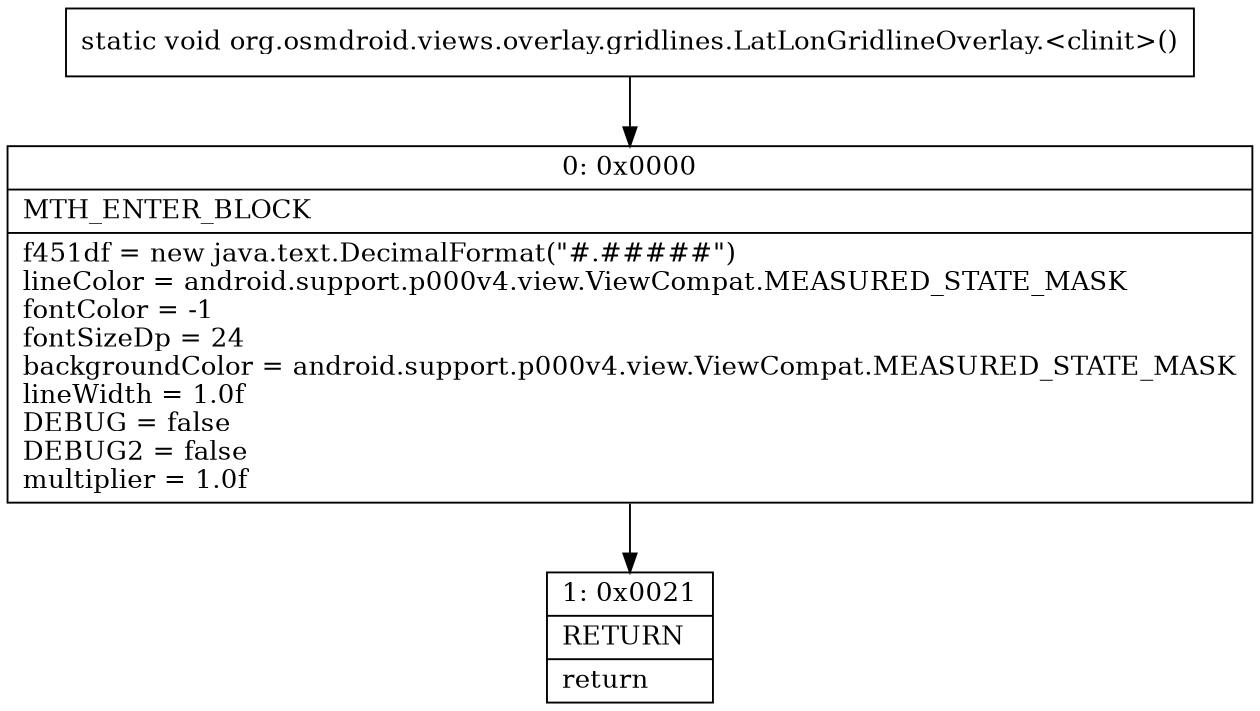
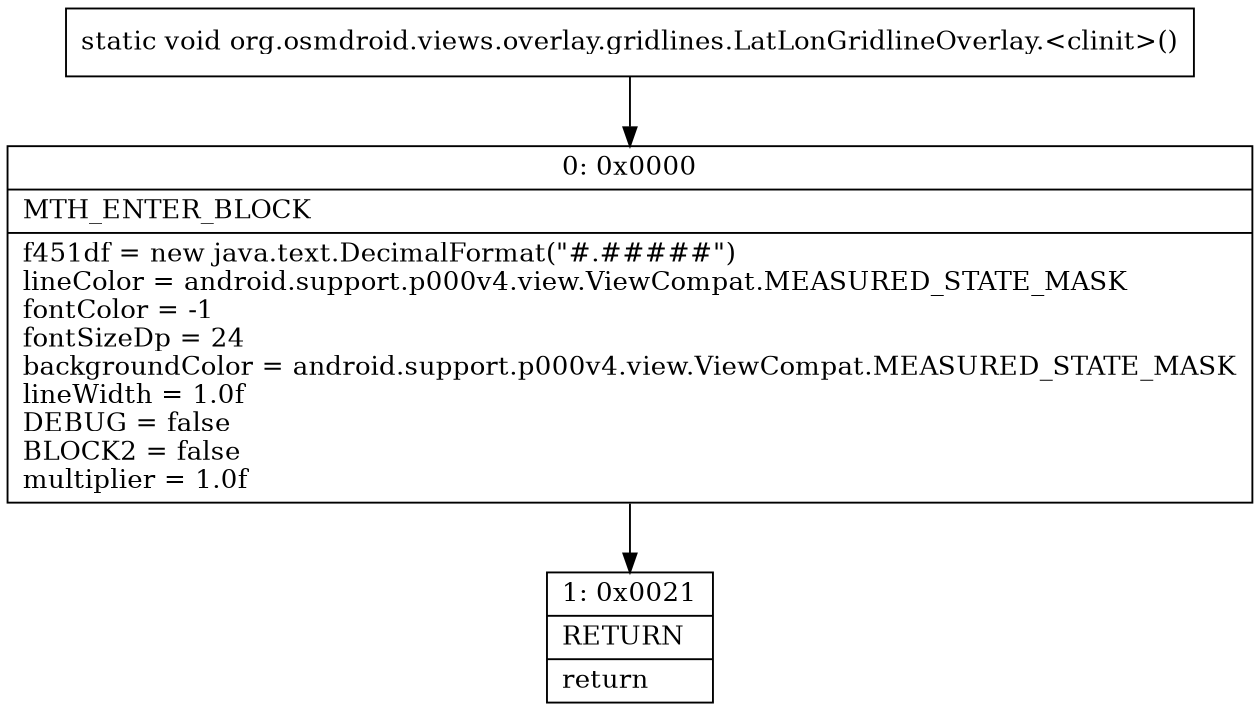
(136, 452) -> (132, 452)
